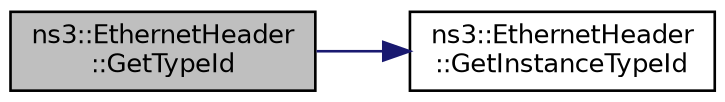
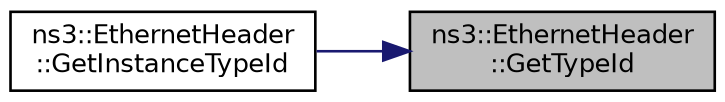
(350, 51) -> (350, 51)
